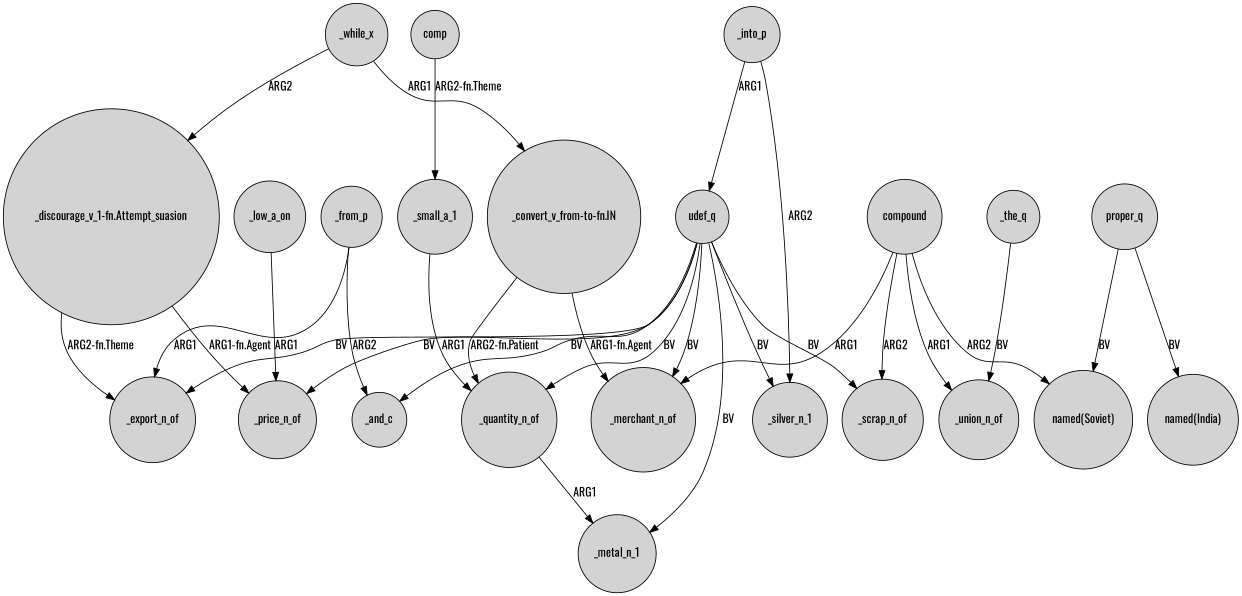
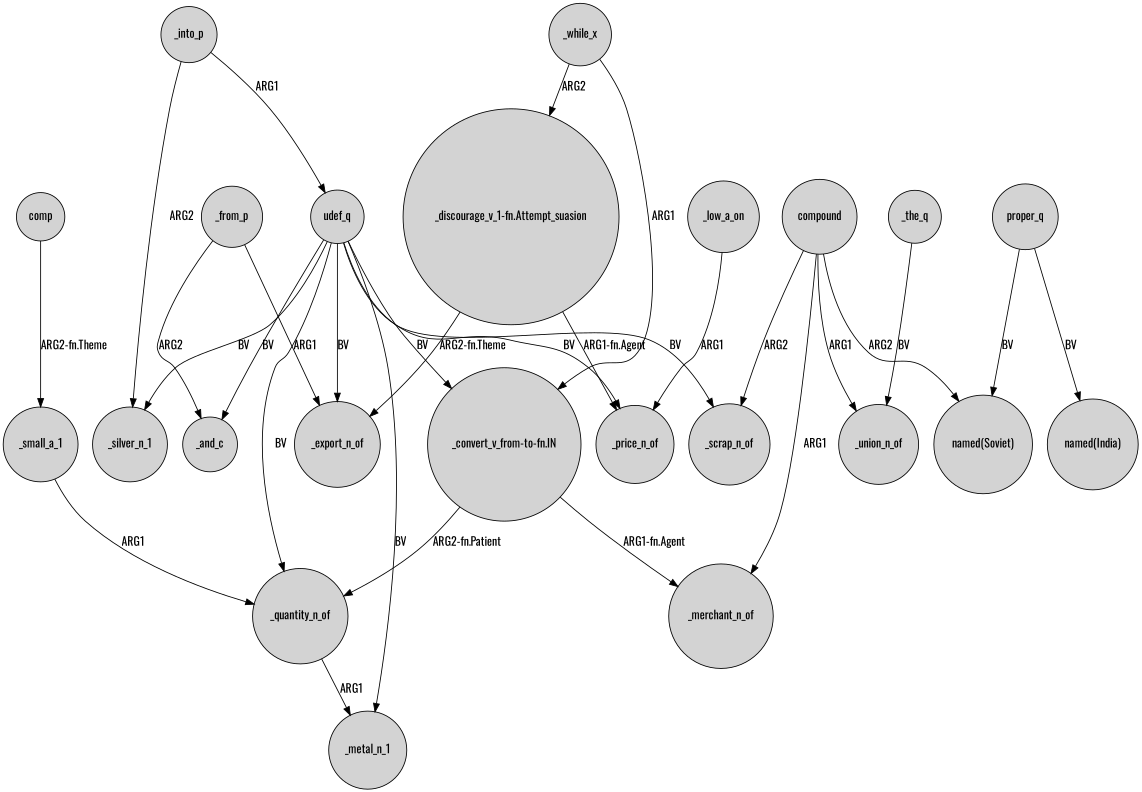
(695, 308) -> (383, 306)
